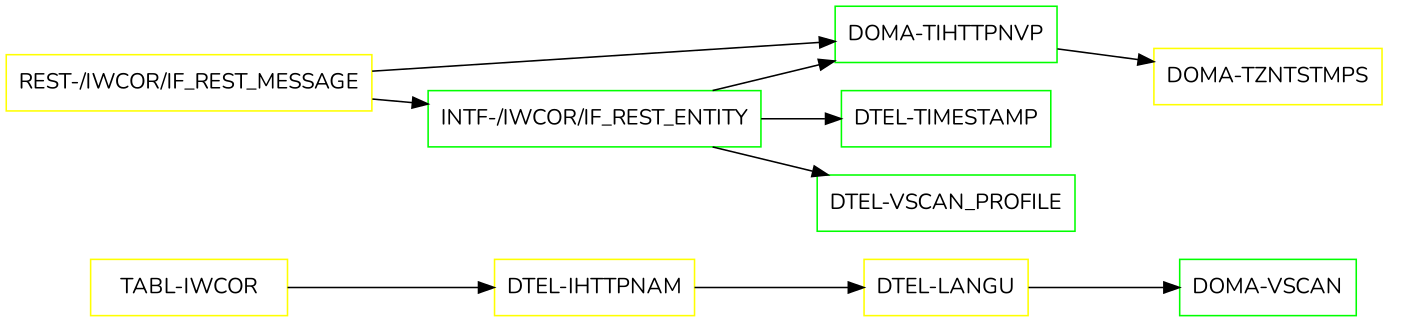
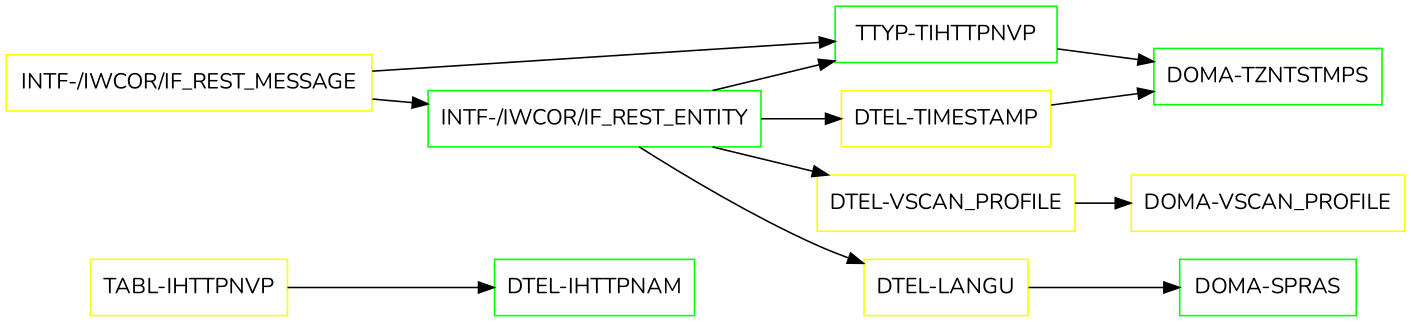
(946, 34) -> (946, 34)
(1268, 77) -> (1268, 77)
(189, 83) -> (189, 83)
none -> (1094, 99)
(946, 119) -> (946, 119)
(946, 203) -> (946, 203)
none -> (1268, 203)
(189, 288) -> (189, 288)
(595, 288) -> (595, 288)
(771, 288) -> (741, 207)
(1268, 288) -> (1268, 288)
